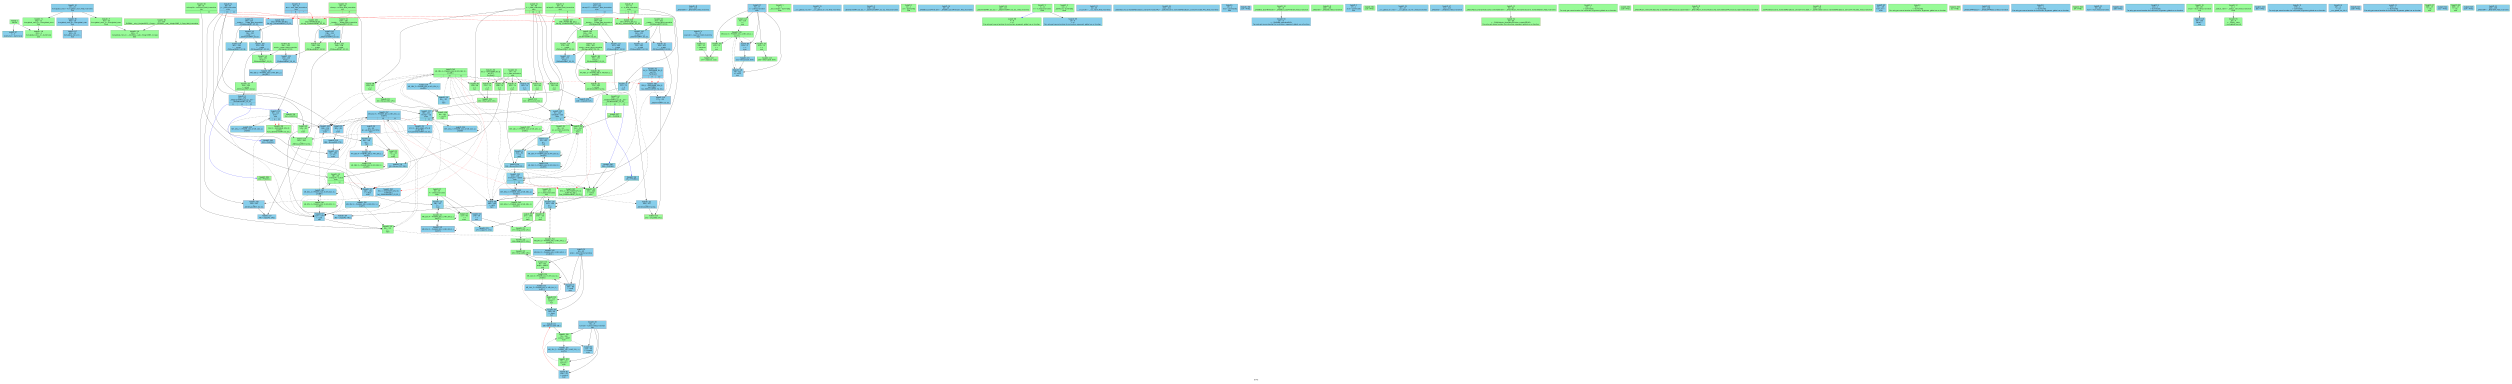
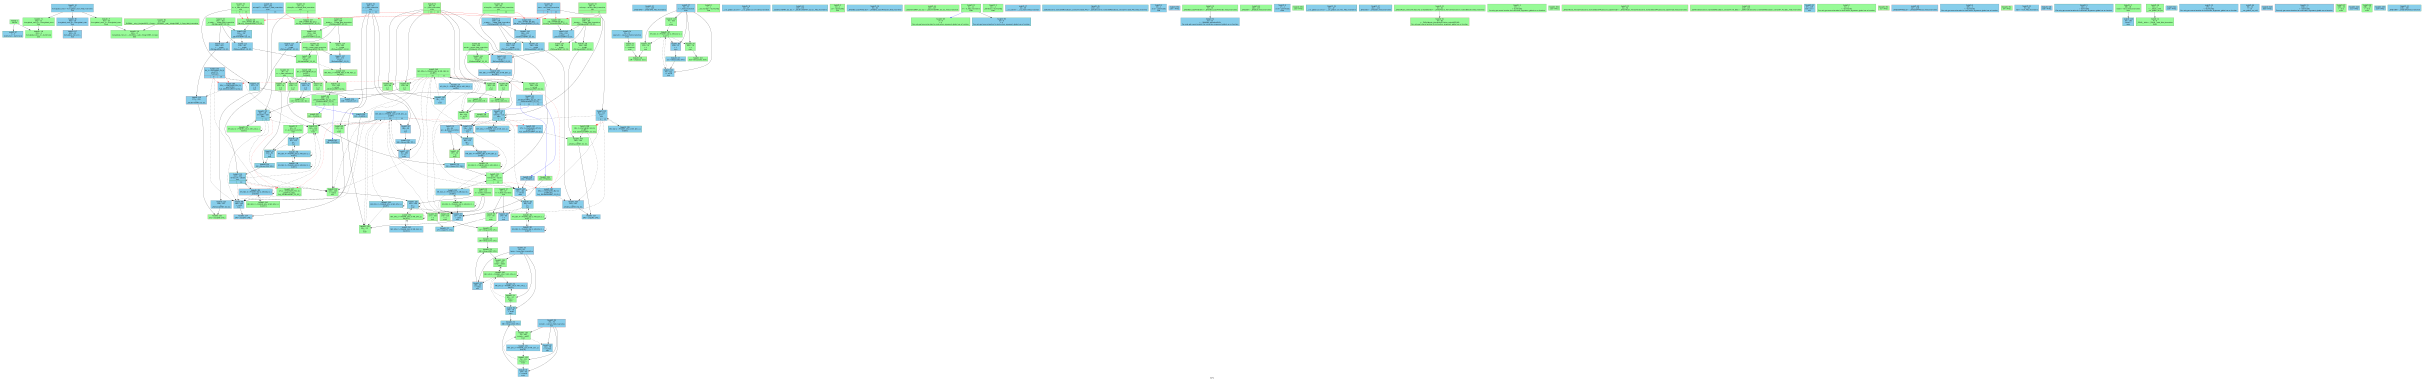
(2233, 14) -> (2155, 14)
(486, 133) -> (397, 99)
(463, 235) -> (407, 223)
(543, 352) -> (503, 350)
